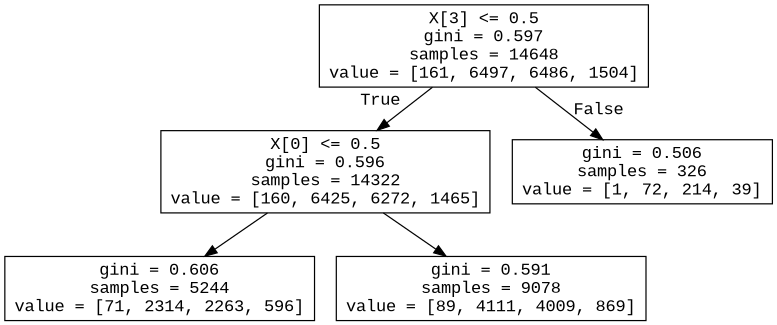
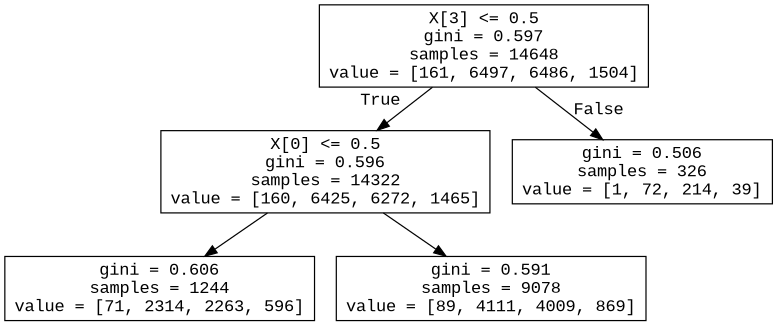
(160, 289) -> (160, 289)
